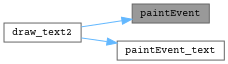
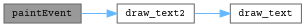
(102, 24) -> (94, 14)
(171, 51) -> (266, 14)
